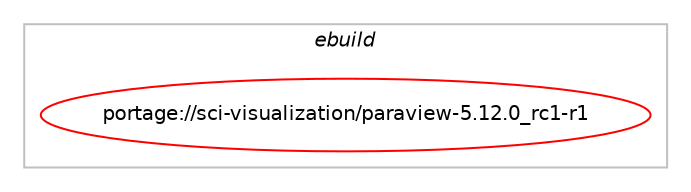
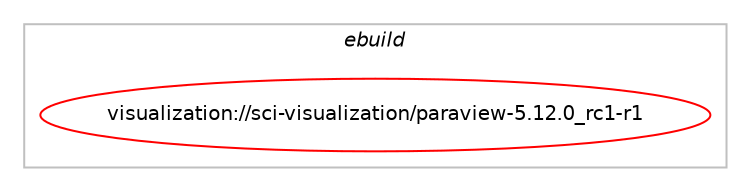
(346, 115) -> (375, 115)
